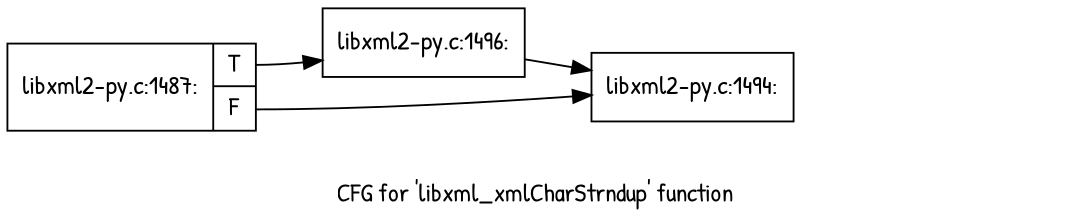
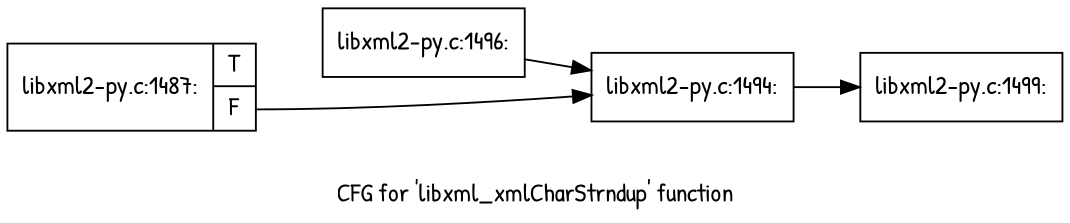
(280, 64) -> none
none -> (961, 87)
